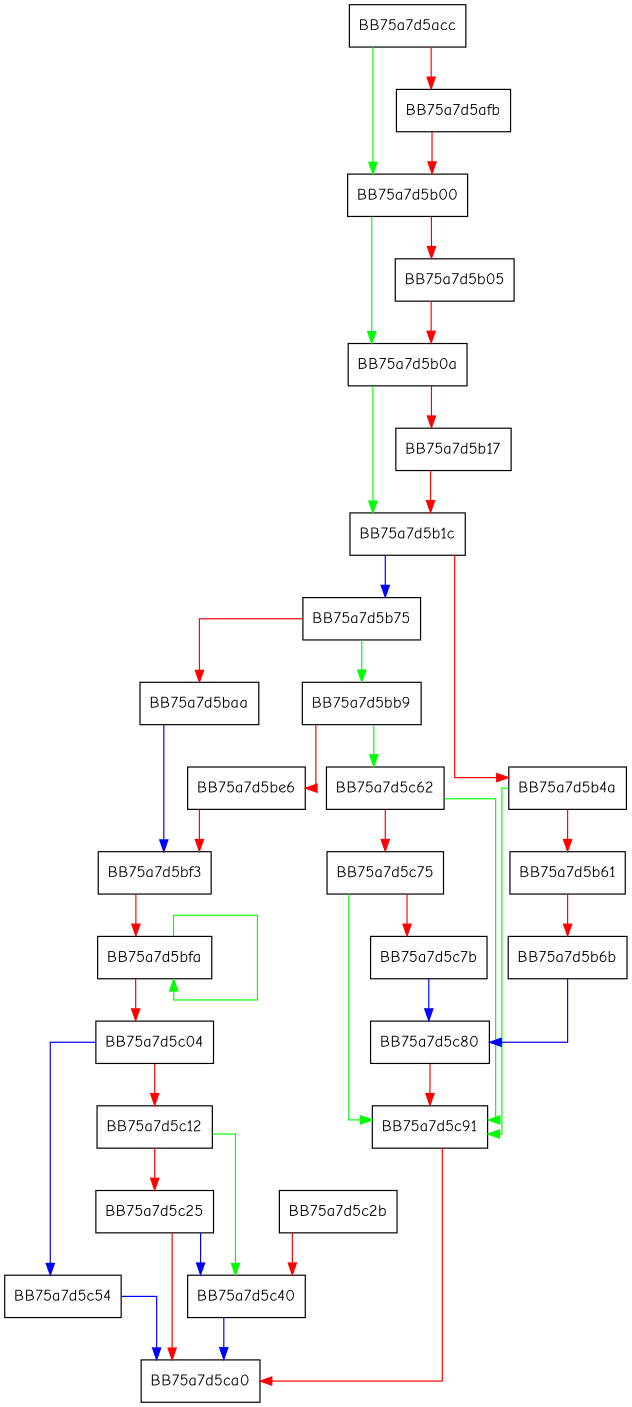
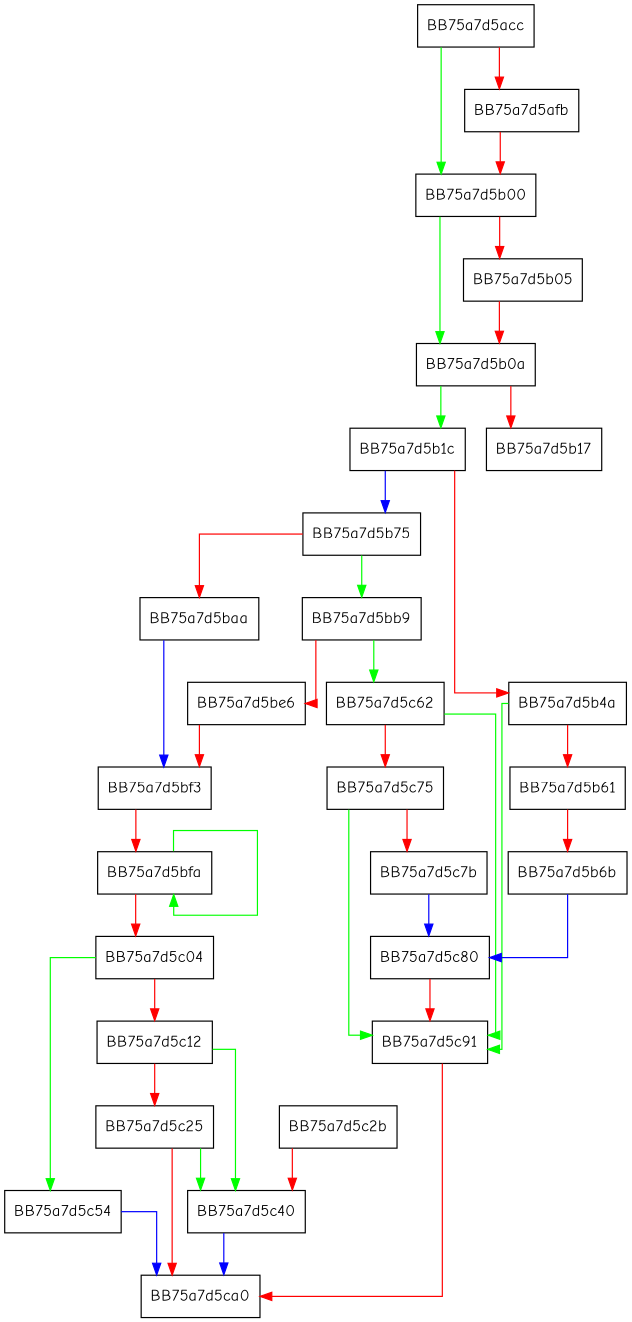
(431, 486) -> none
(50, 1130) -> (50, 1045)
(201, 1248) -> (201, 1163)
